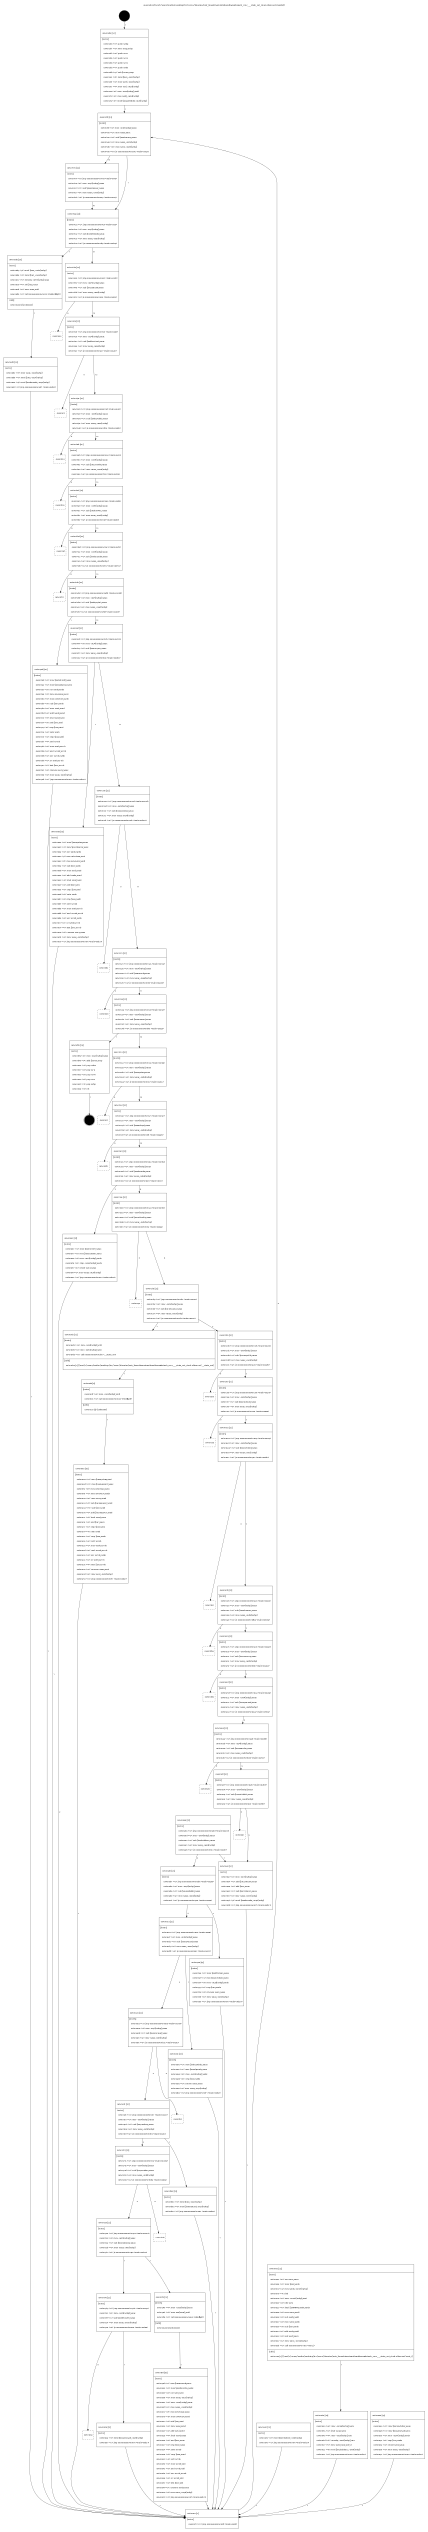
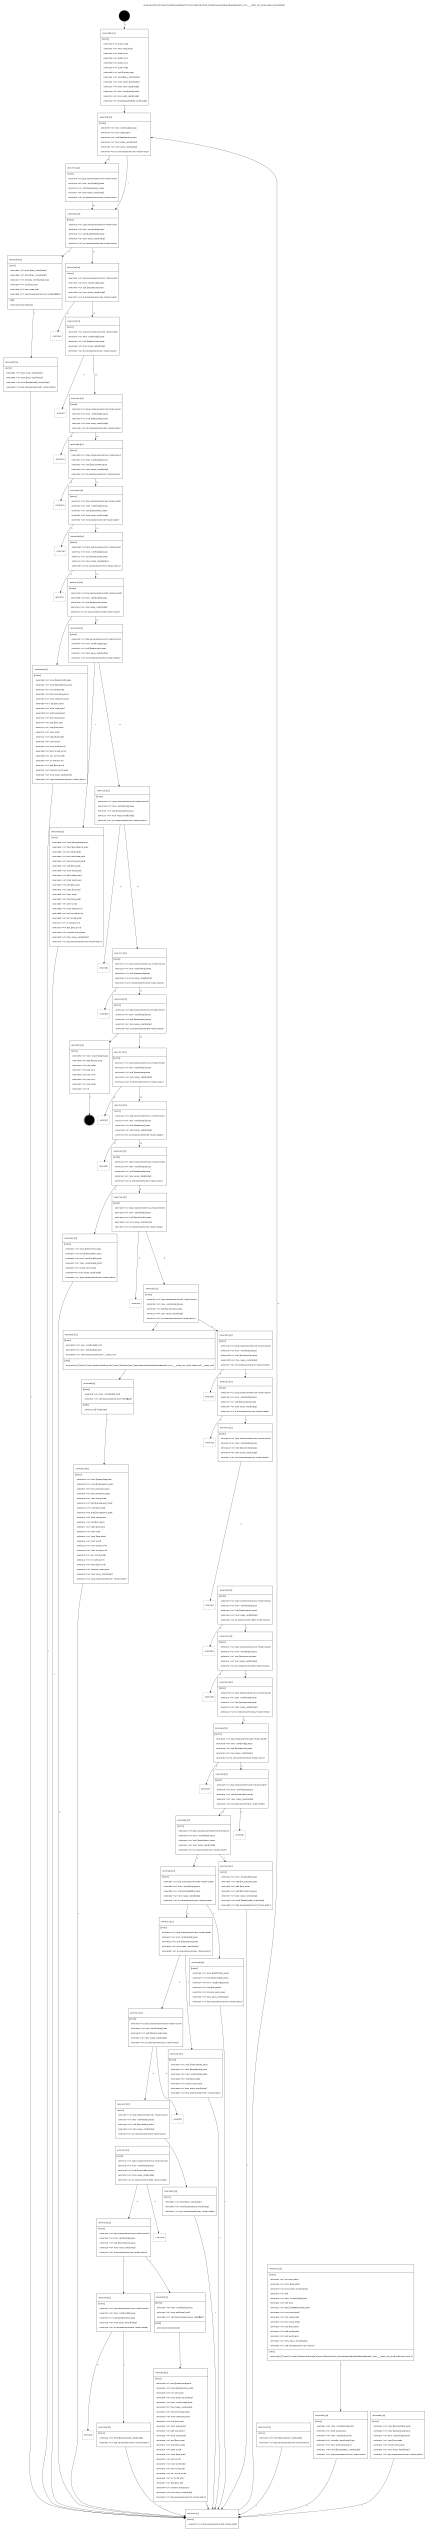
(245, 1523) -> none
(248, 1834) -> (223, 1811)
(142, 2141) -> none
